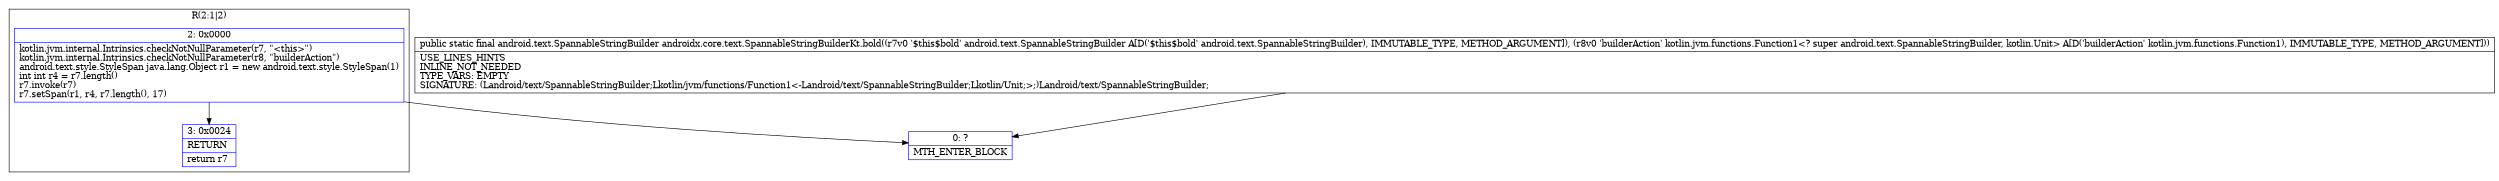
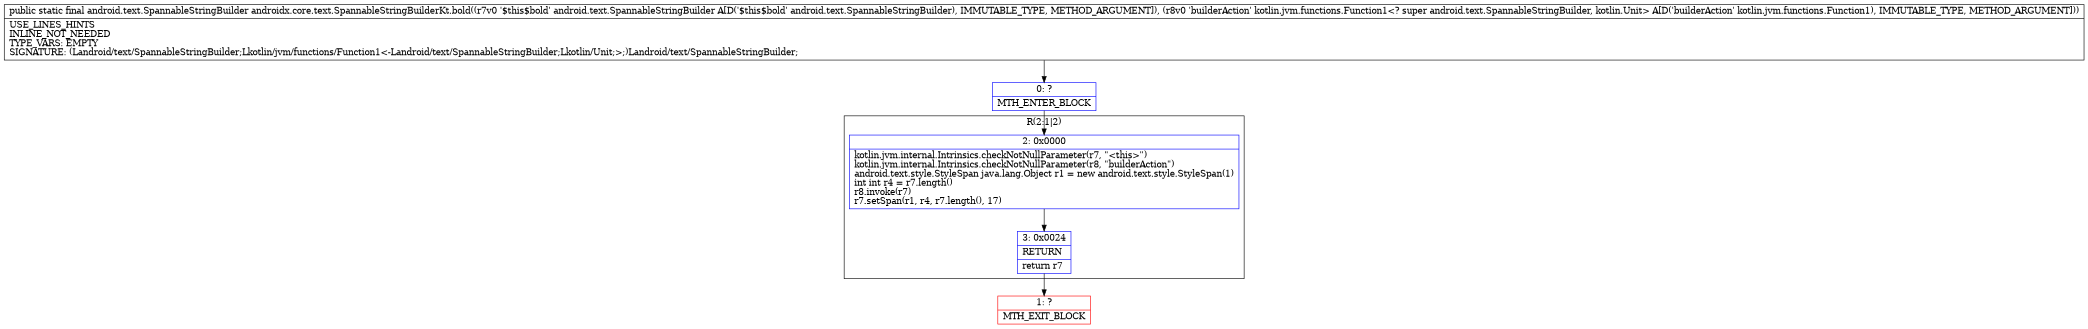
(48, 86) -> (883, 192)
(653, 127) -> (1044, 120)
none -> (1044, 310)
